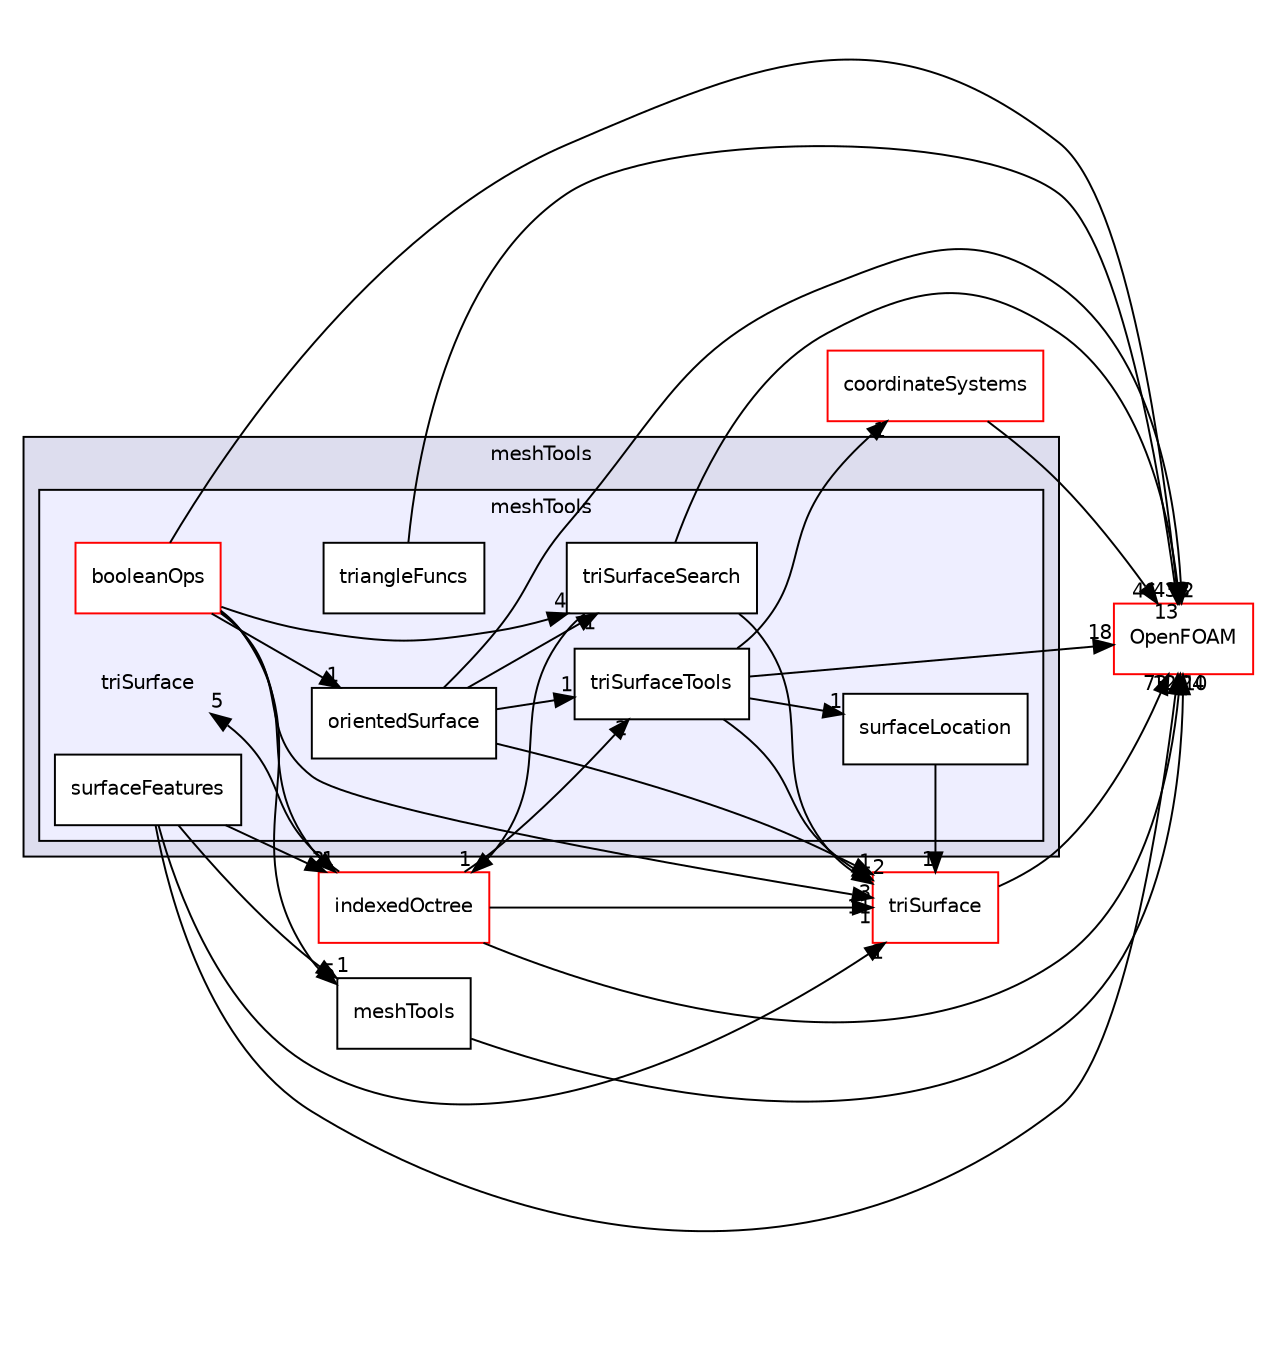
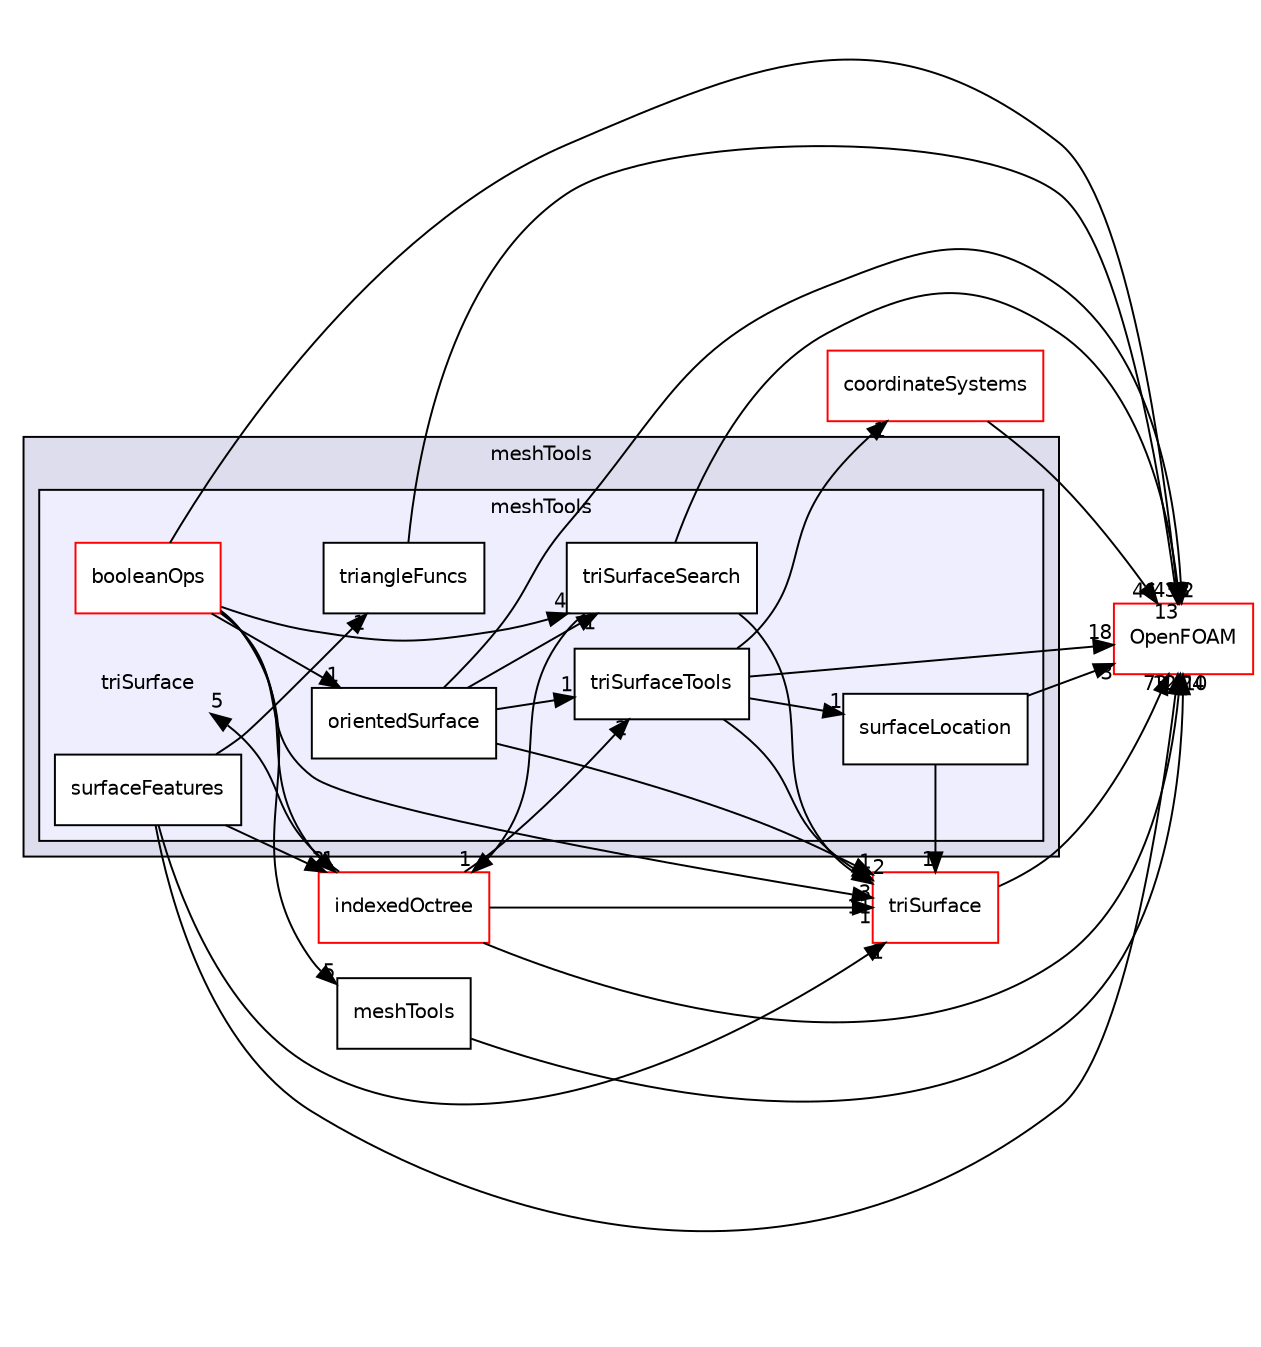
none -> (1072, 680)
(246, 900) -> (287, 694)
